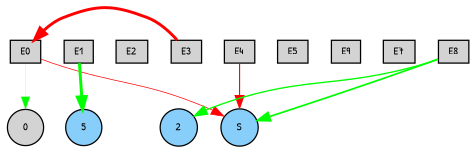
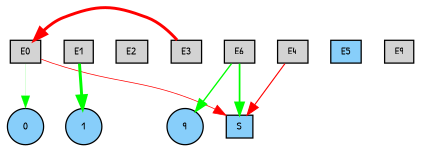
(293, 52) -> (346, 52)
(399, 52) -> none
(454, 52) -> (240, 52)
(26, 128) -> (26, 127)
(84, 128) -> (84, 127)
(179, 128) -> (185, 127)
(240, 128) -> (240, 127)
